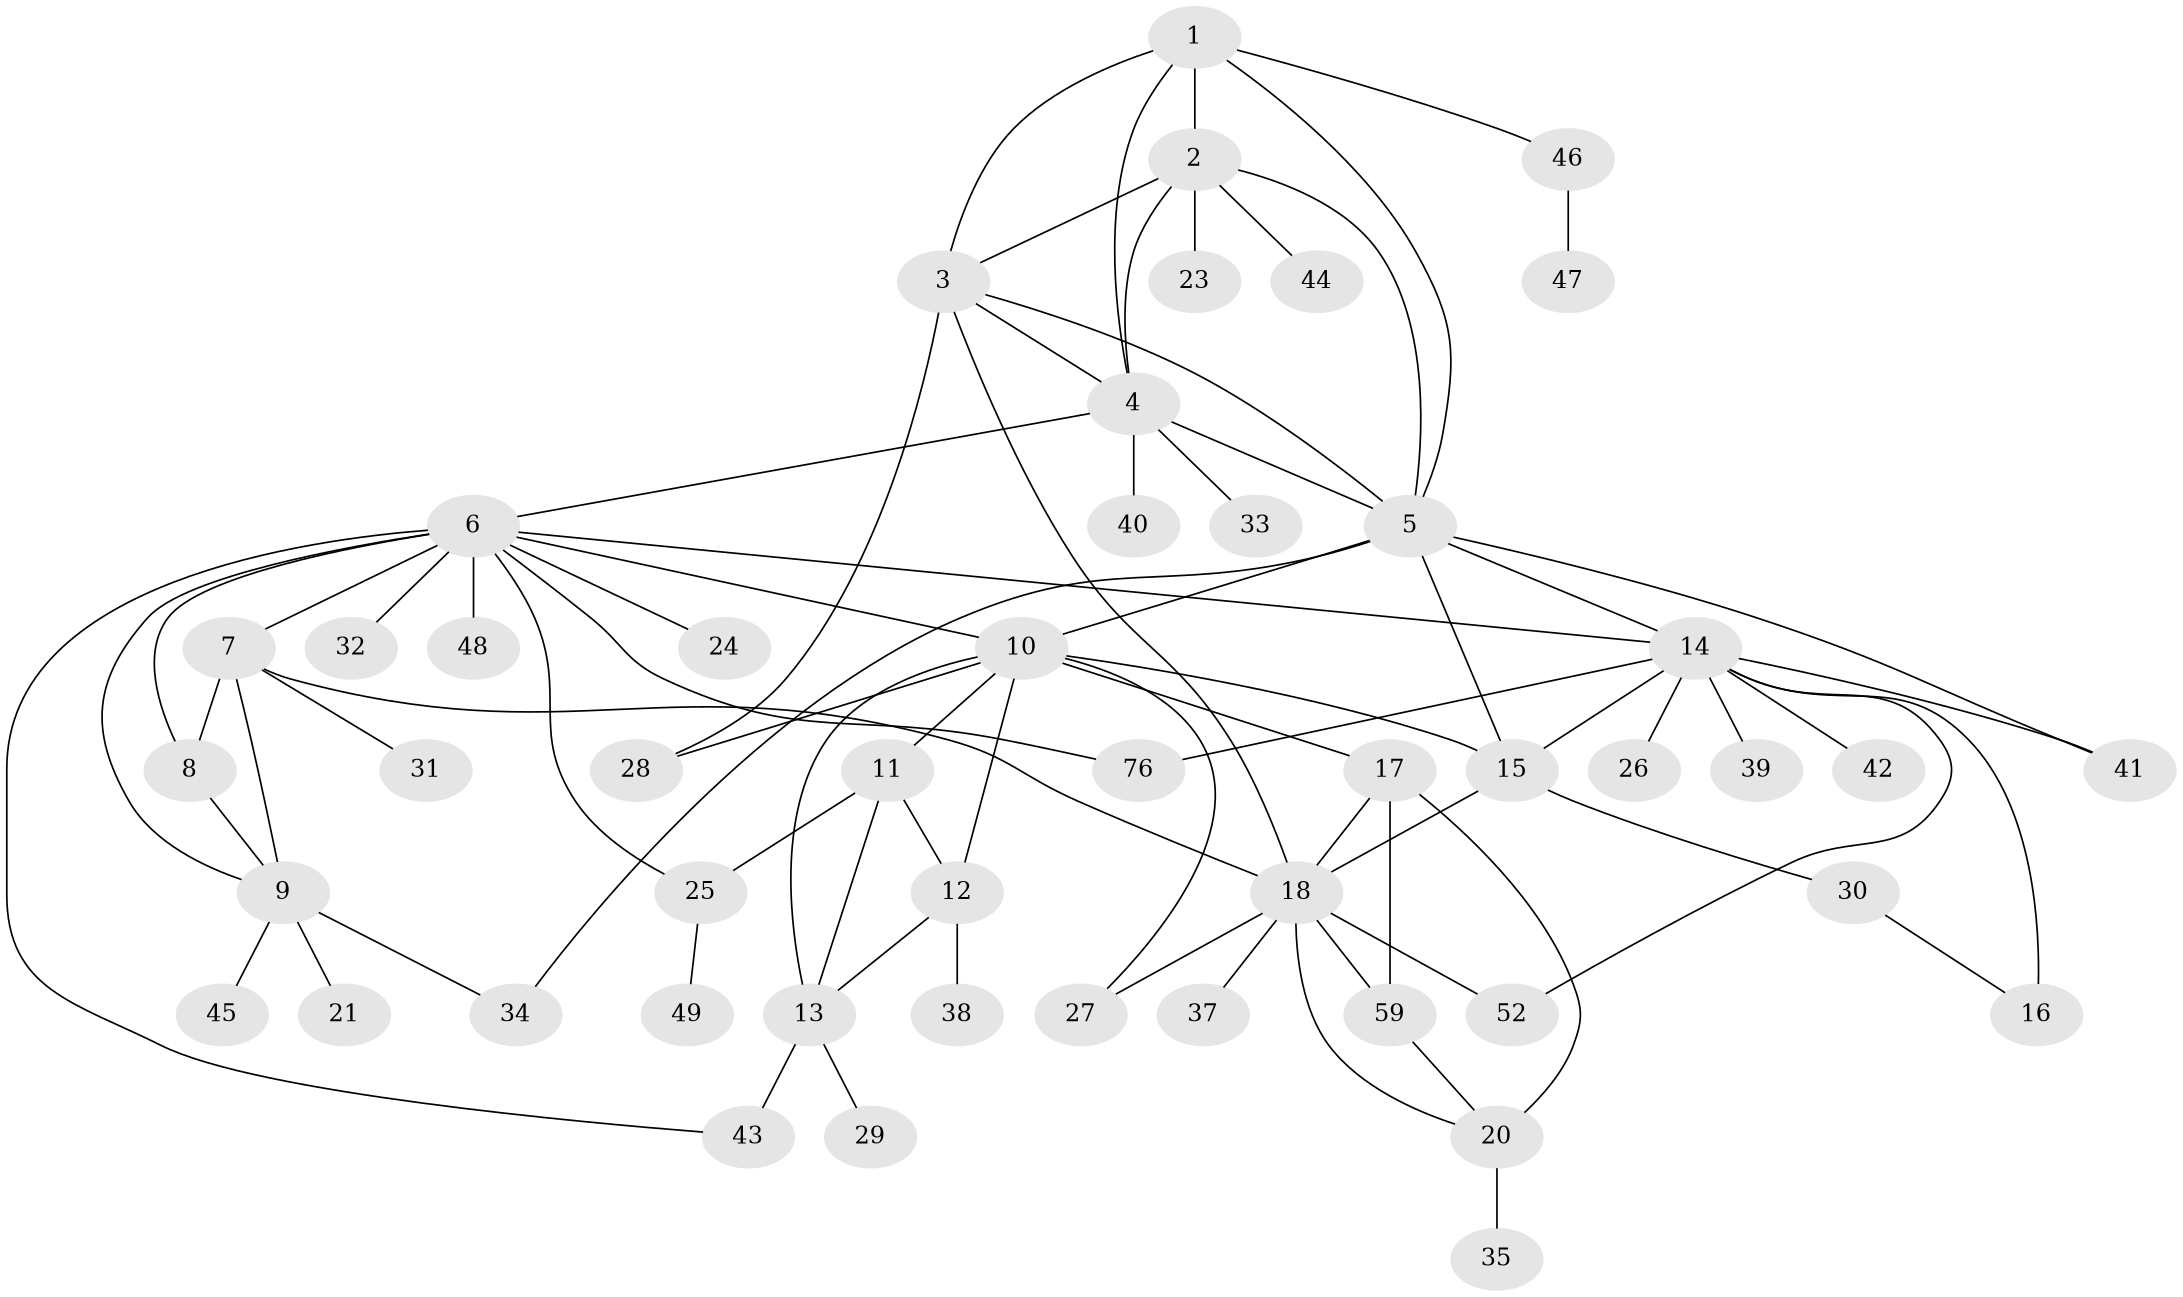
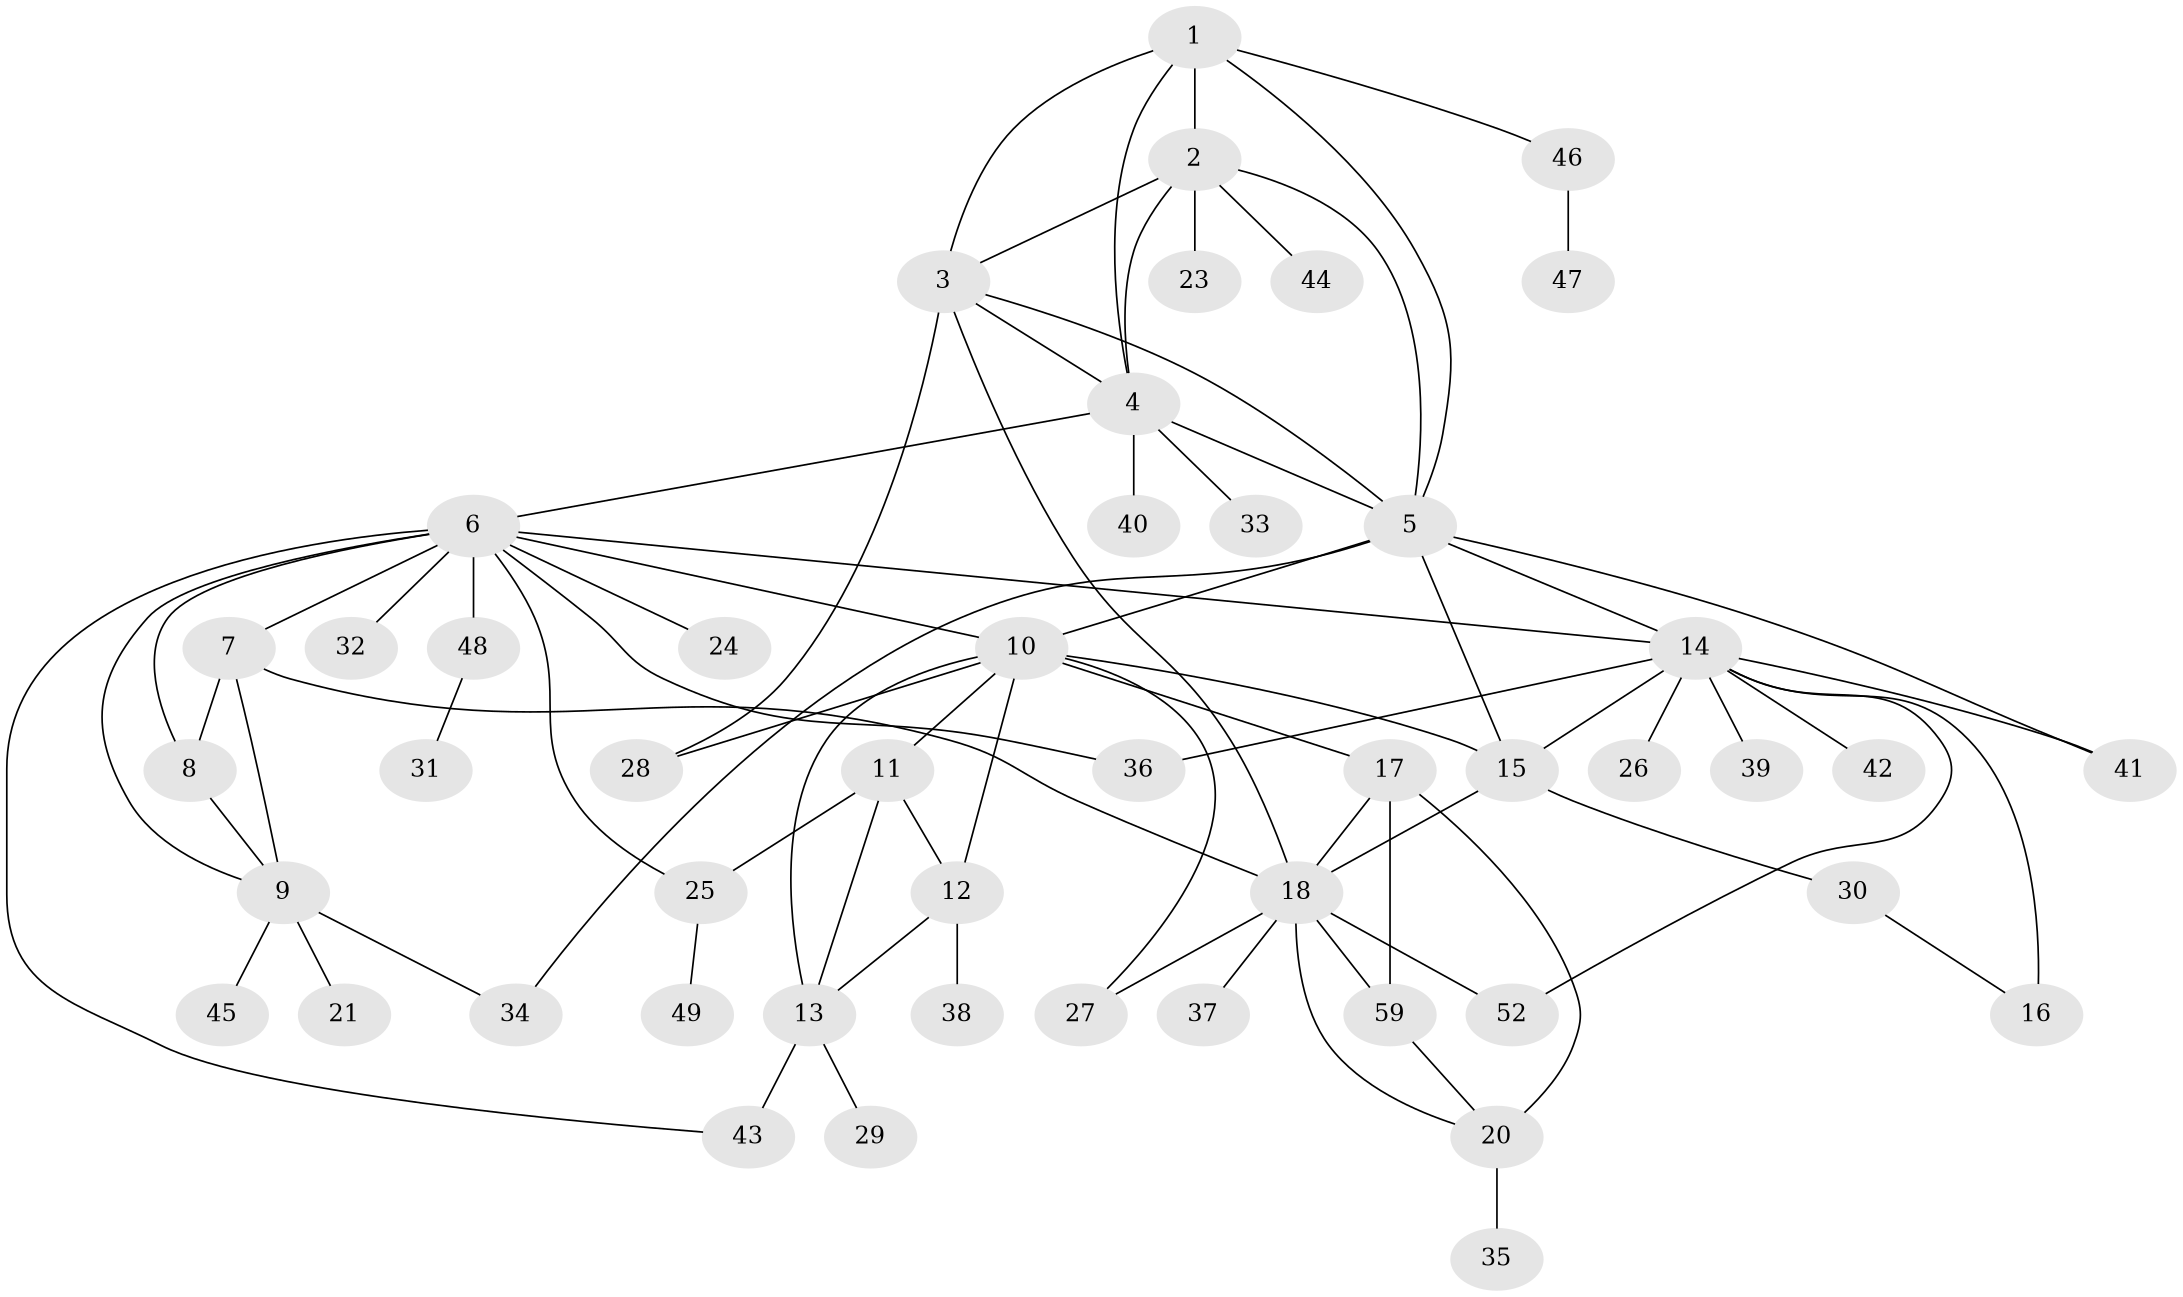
(328, 709) -> (446, 719)
(1139, 771) -> (1139, 771)
